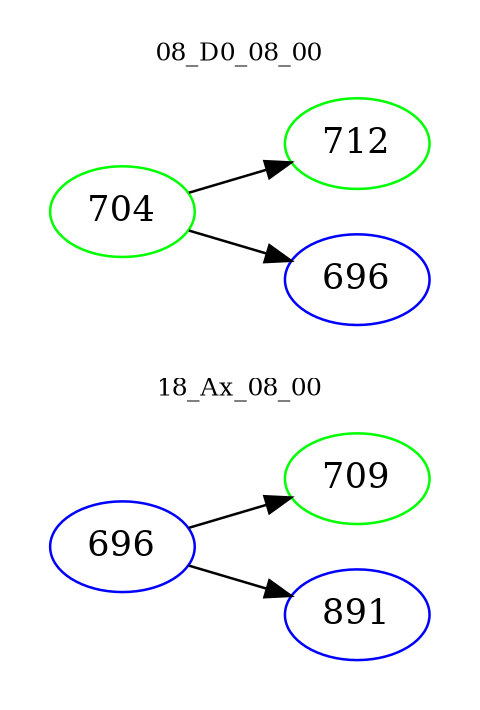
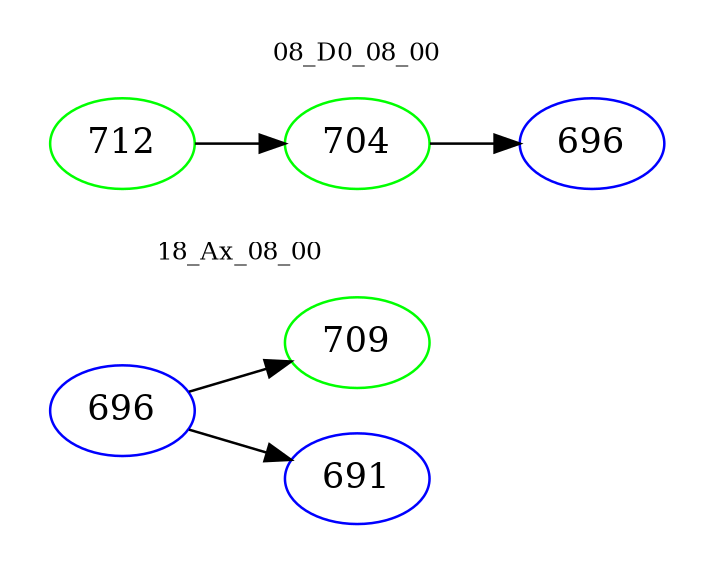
(228, 181) -> (227, 144)
(357, 615) -> (357, 479)
